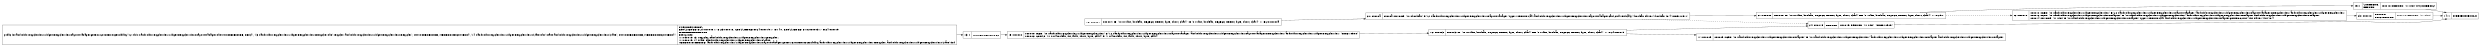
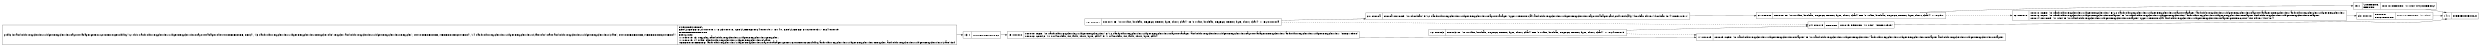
(1724, 22) -> (1544, 24)
(1393, 33) -> (1527, 38)
(1661, 34) -> (1661, 34)
